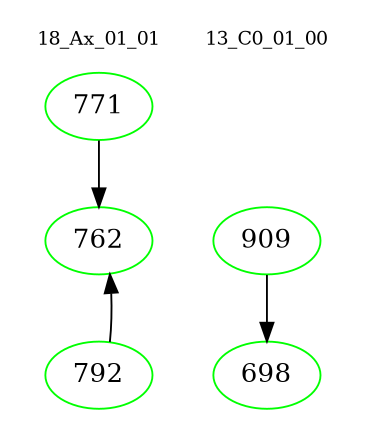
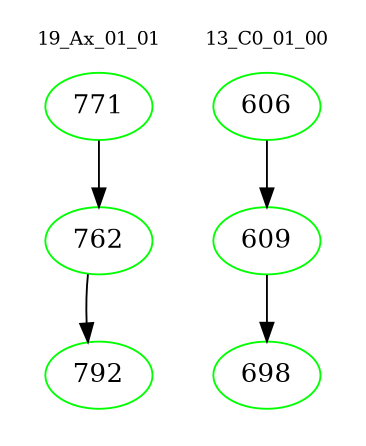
(99, 40) -> (99, 40)
none -> (267, 106)
(267, 241) -> (267, 241)
(111, 318) -> (86, 299)
